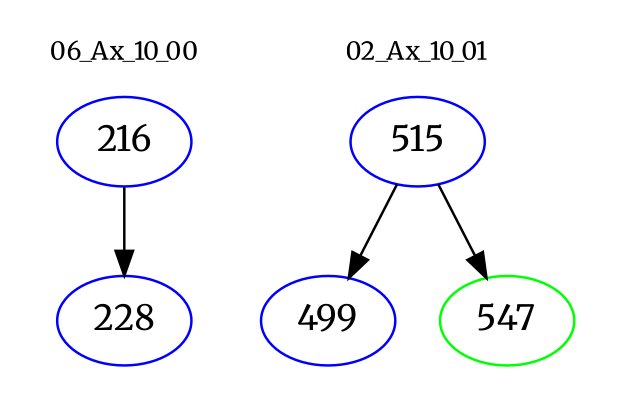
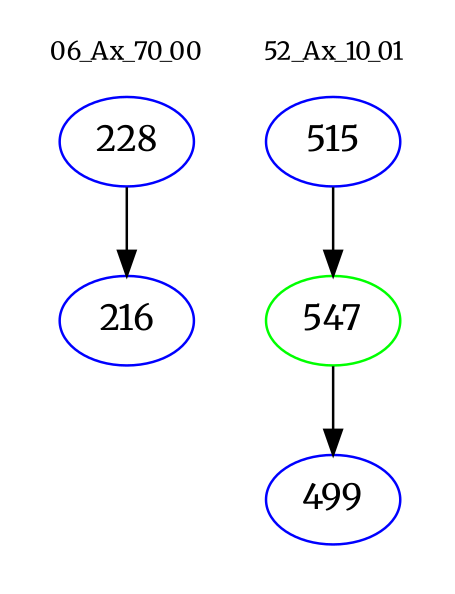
(126, 53) -> (127, 53)
(418, 53) -> (334, 53)
(124, 219) -> (127, 219)
(379, 220) -> (333, 398)
